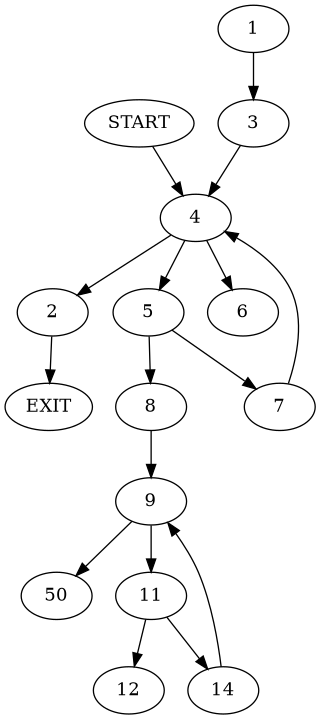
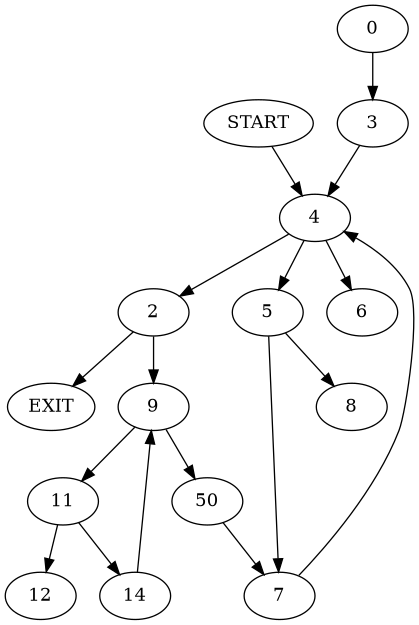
(254, 29) -> (373, 29)
(151, 448) -> (154, 353)
none -> (239, 543)
